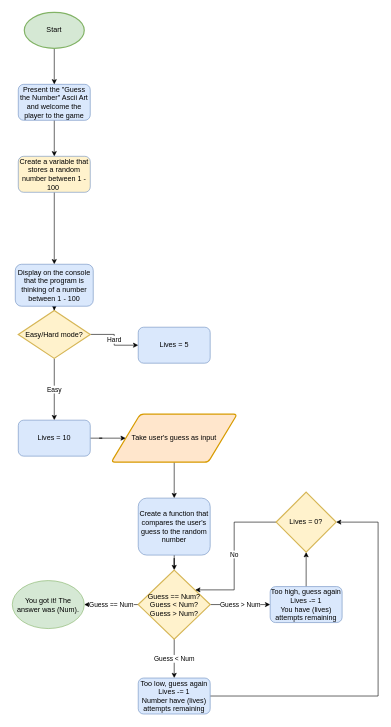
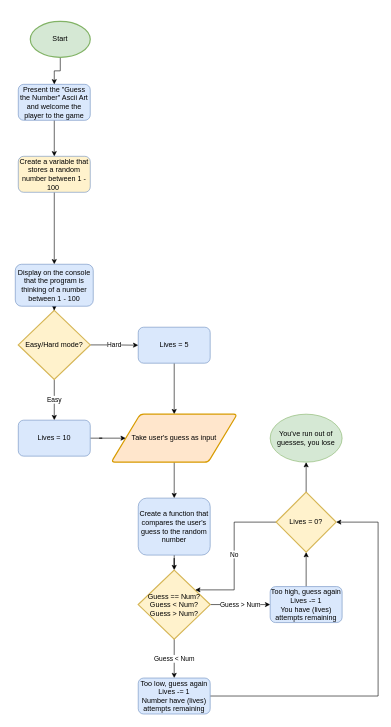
(54, 30) -> (60, 39)
(54, 335) -> (54, 345)
none -> (174, 408)
none -> (306, 438)
none -> (306, 467)
(48, 605) -> none
(113, 605) -> none
